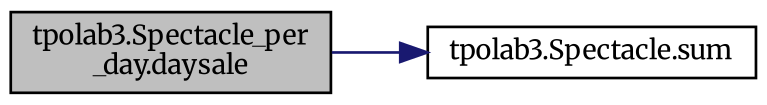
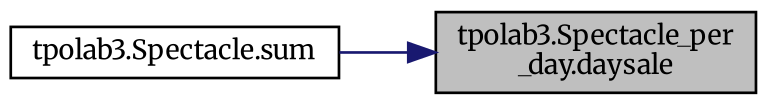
(366, 52) -> (374, 52)
